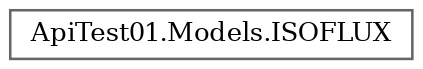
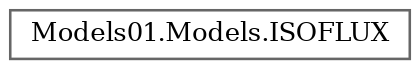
(211, 35) -> (210, 35)
